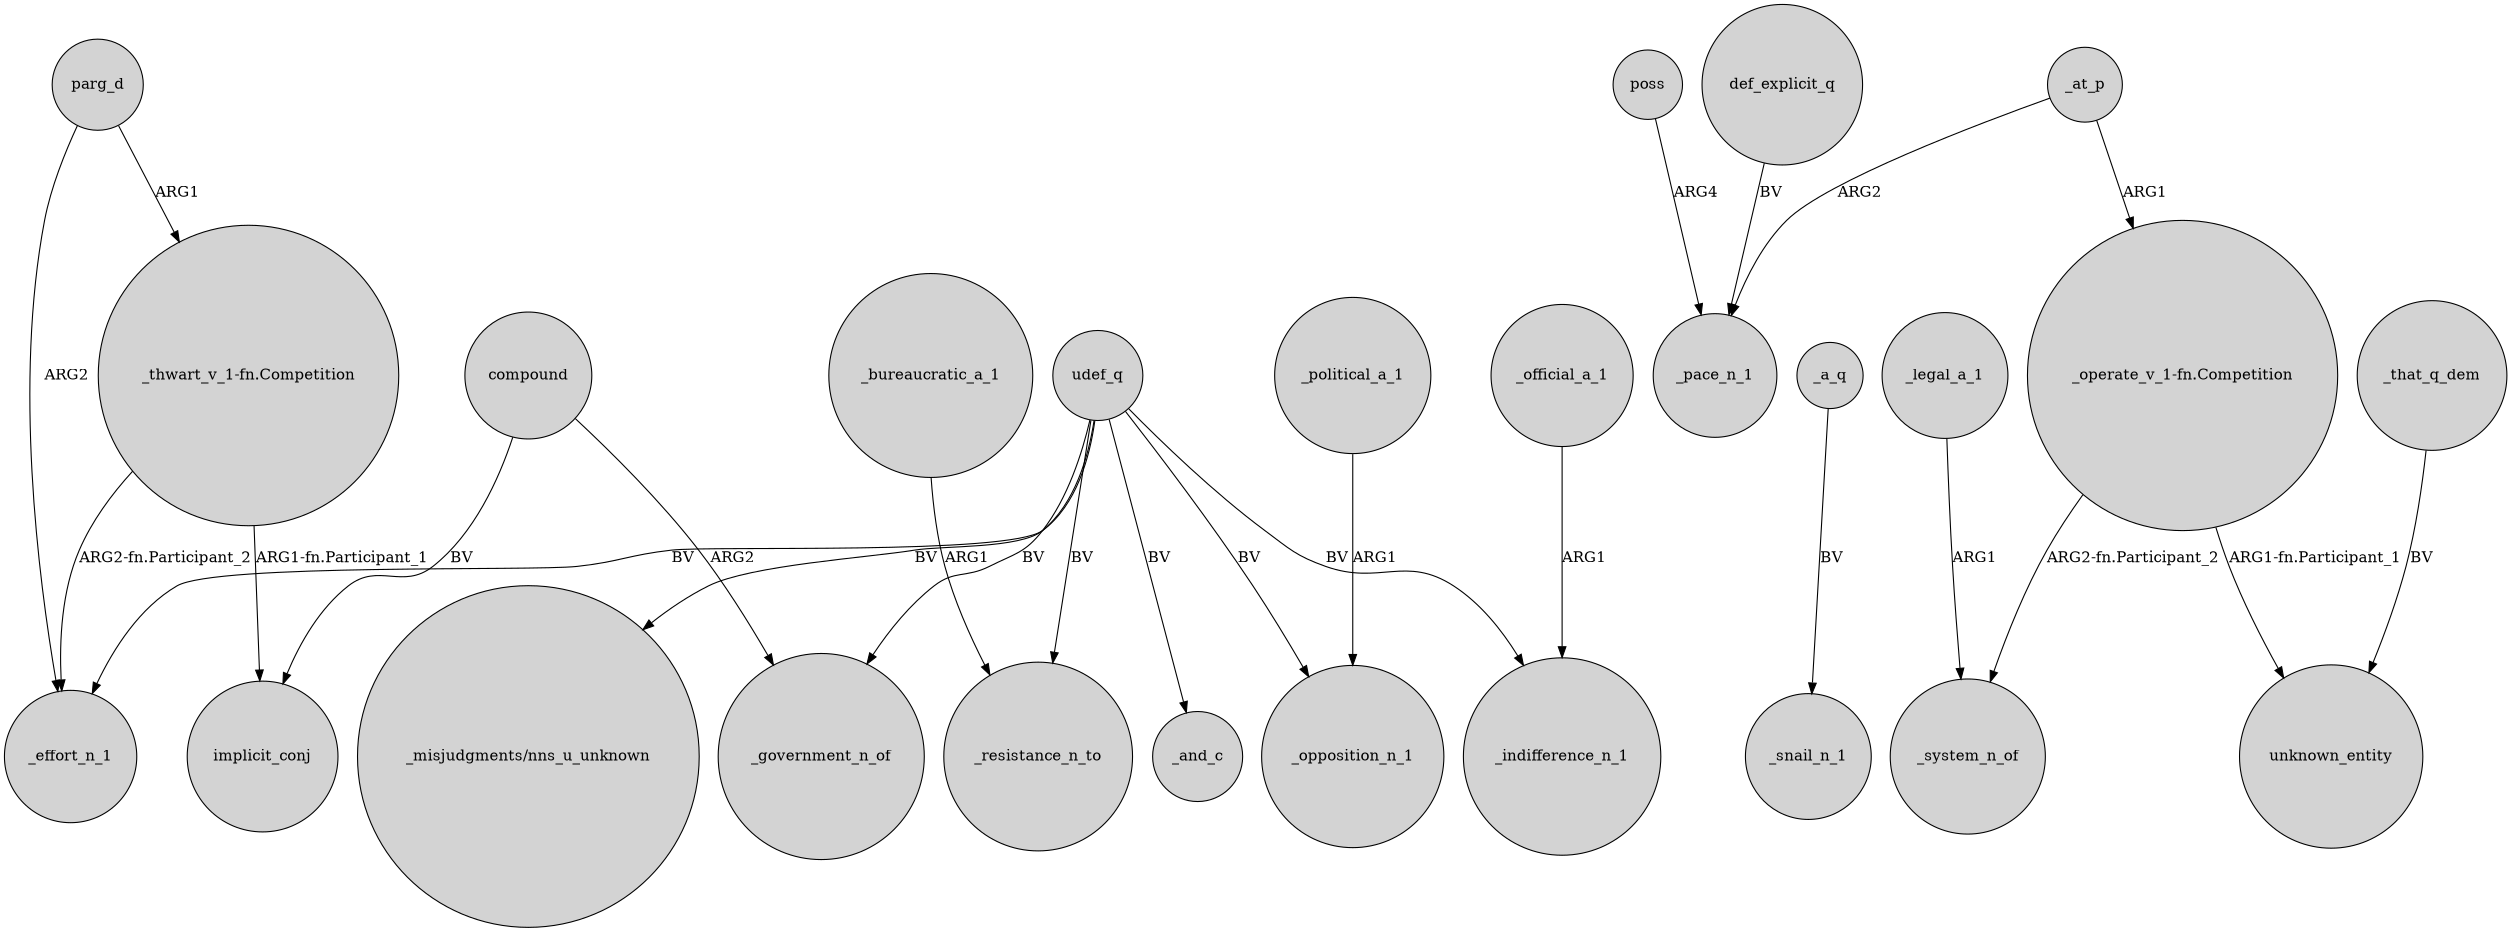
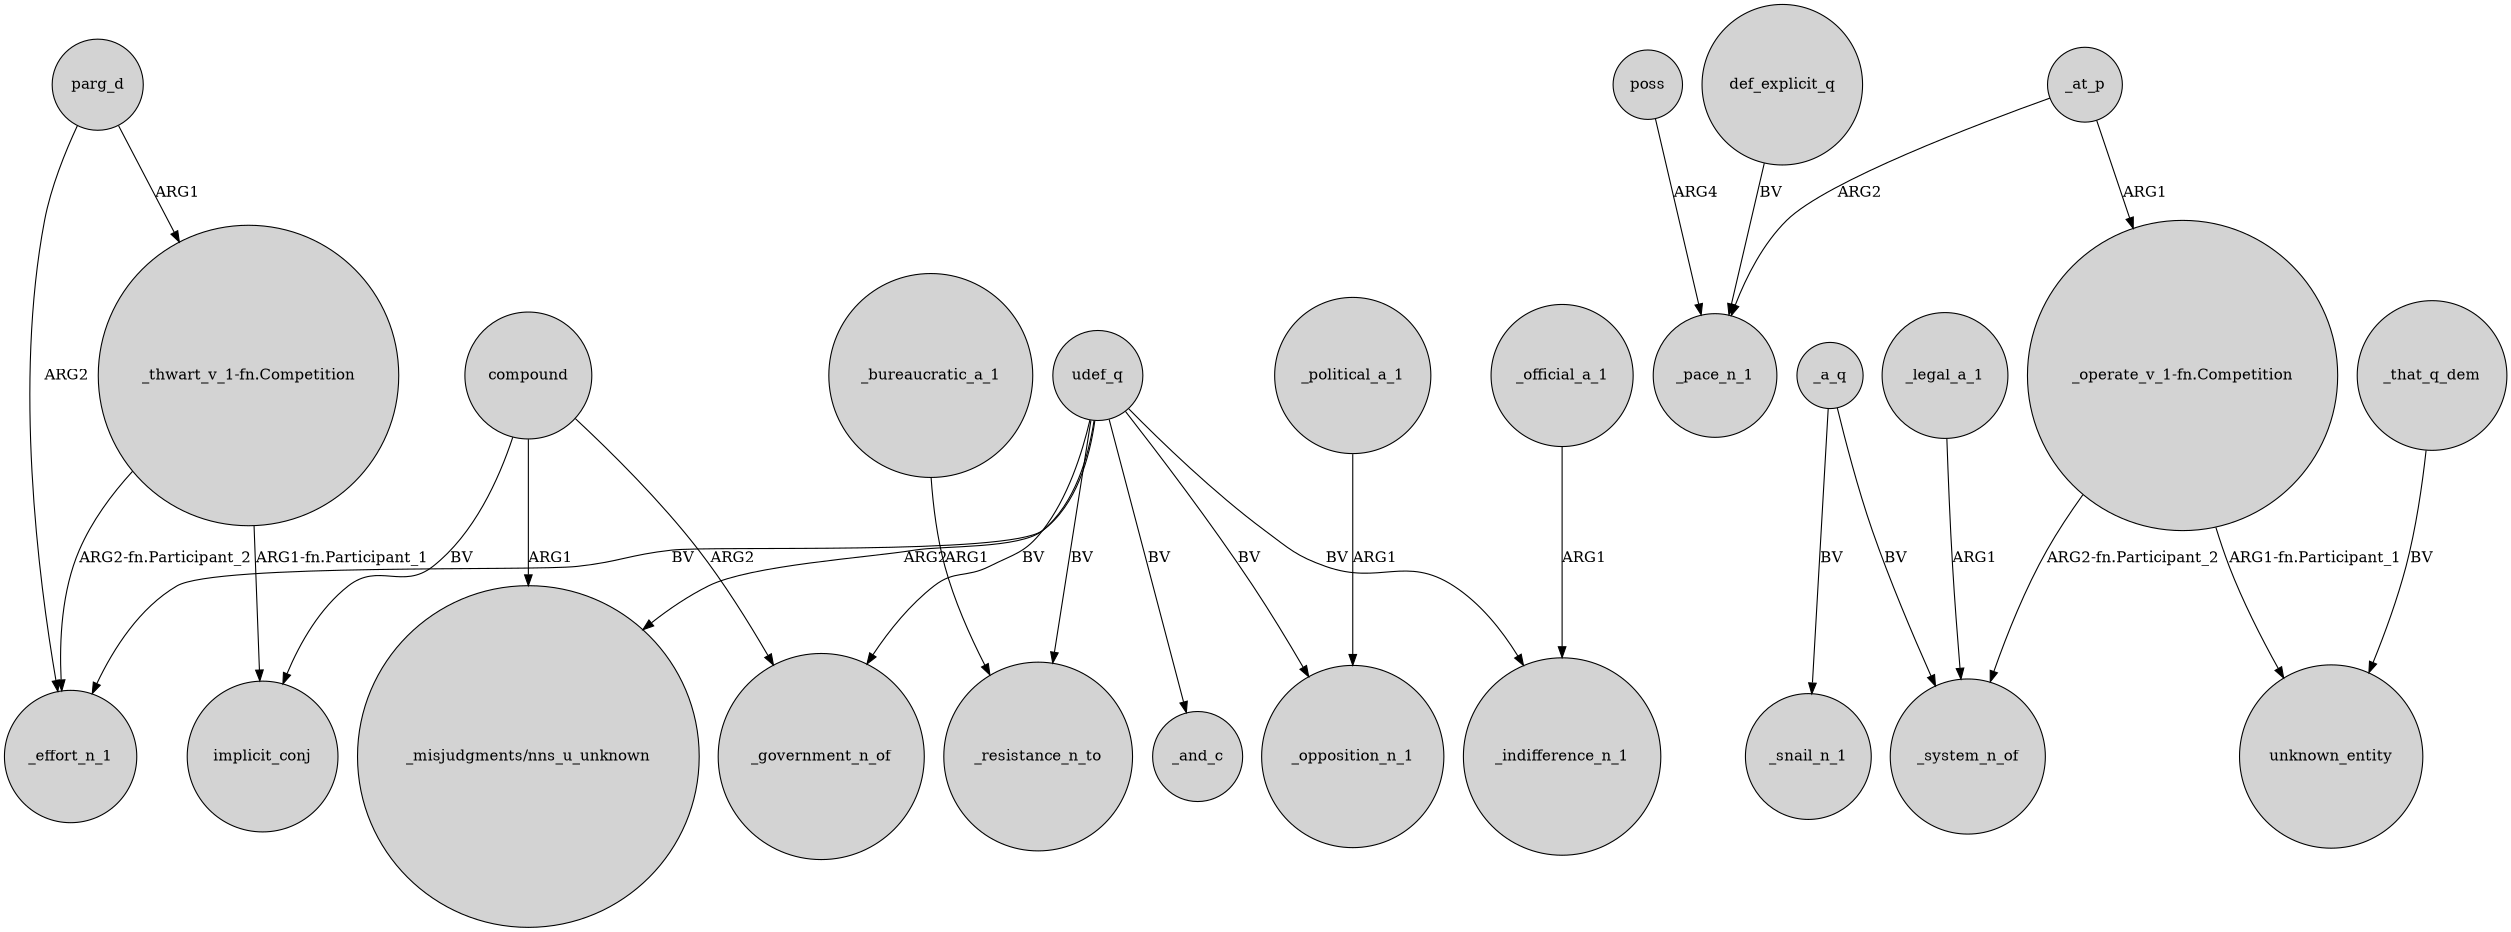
none -> (528, 507)
none -> (1877, 544)
(926, 558) -> (926, 558)
